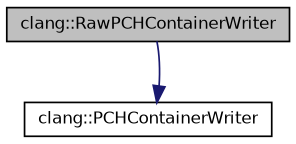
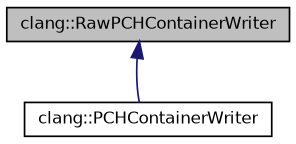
(159, 64) -> (137, 81)
